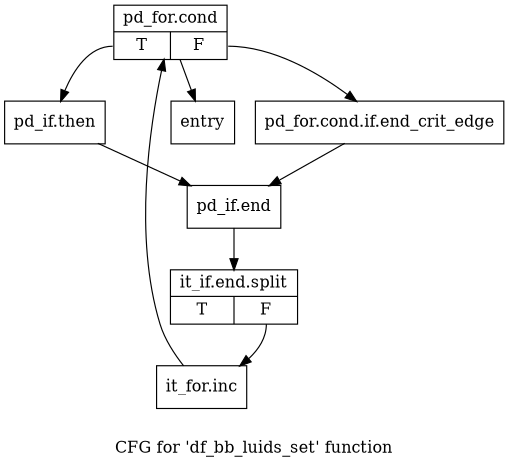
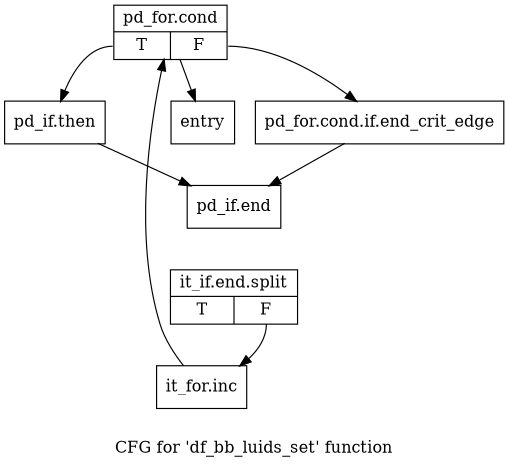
(234, 243) -> none
